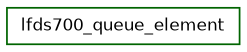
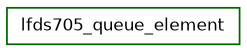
(123, 26) -> (123, 26)
